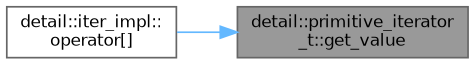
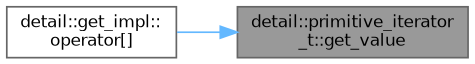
(92, 32) -> (92, 32)
